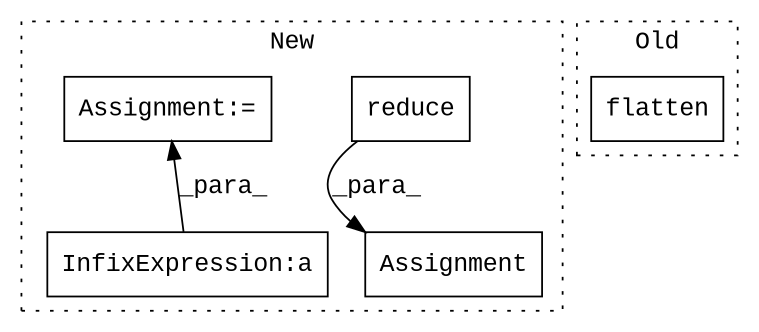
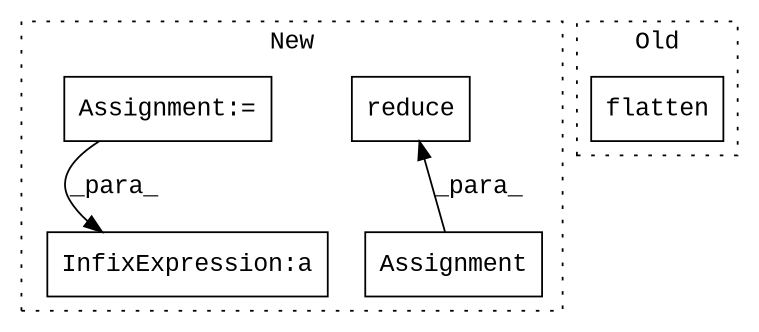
(328, 180) -> (435, 195)
(179, 196) -> (66, 178)
